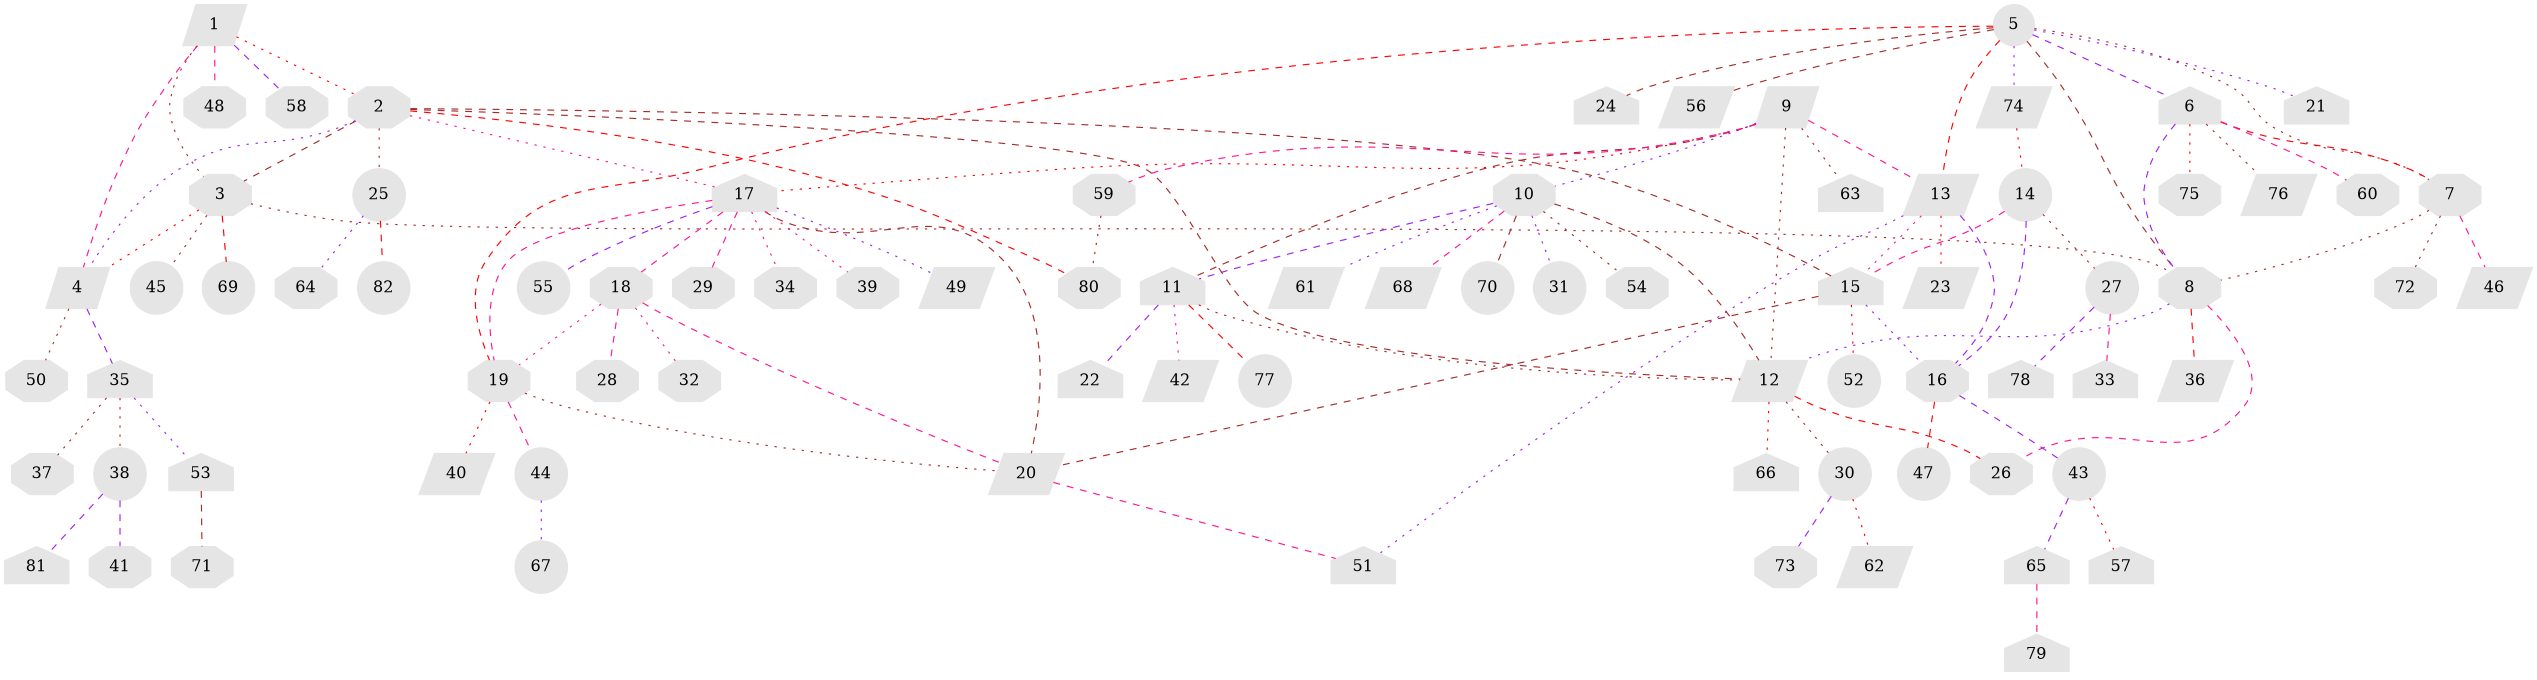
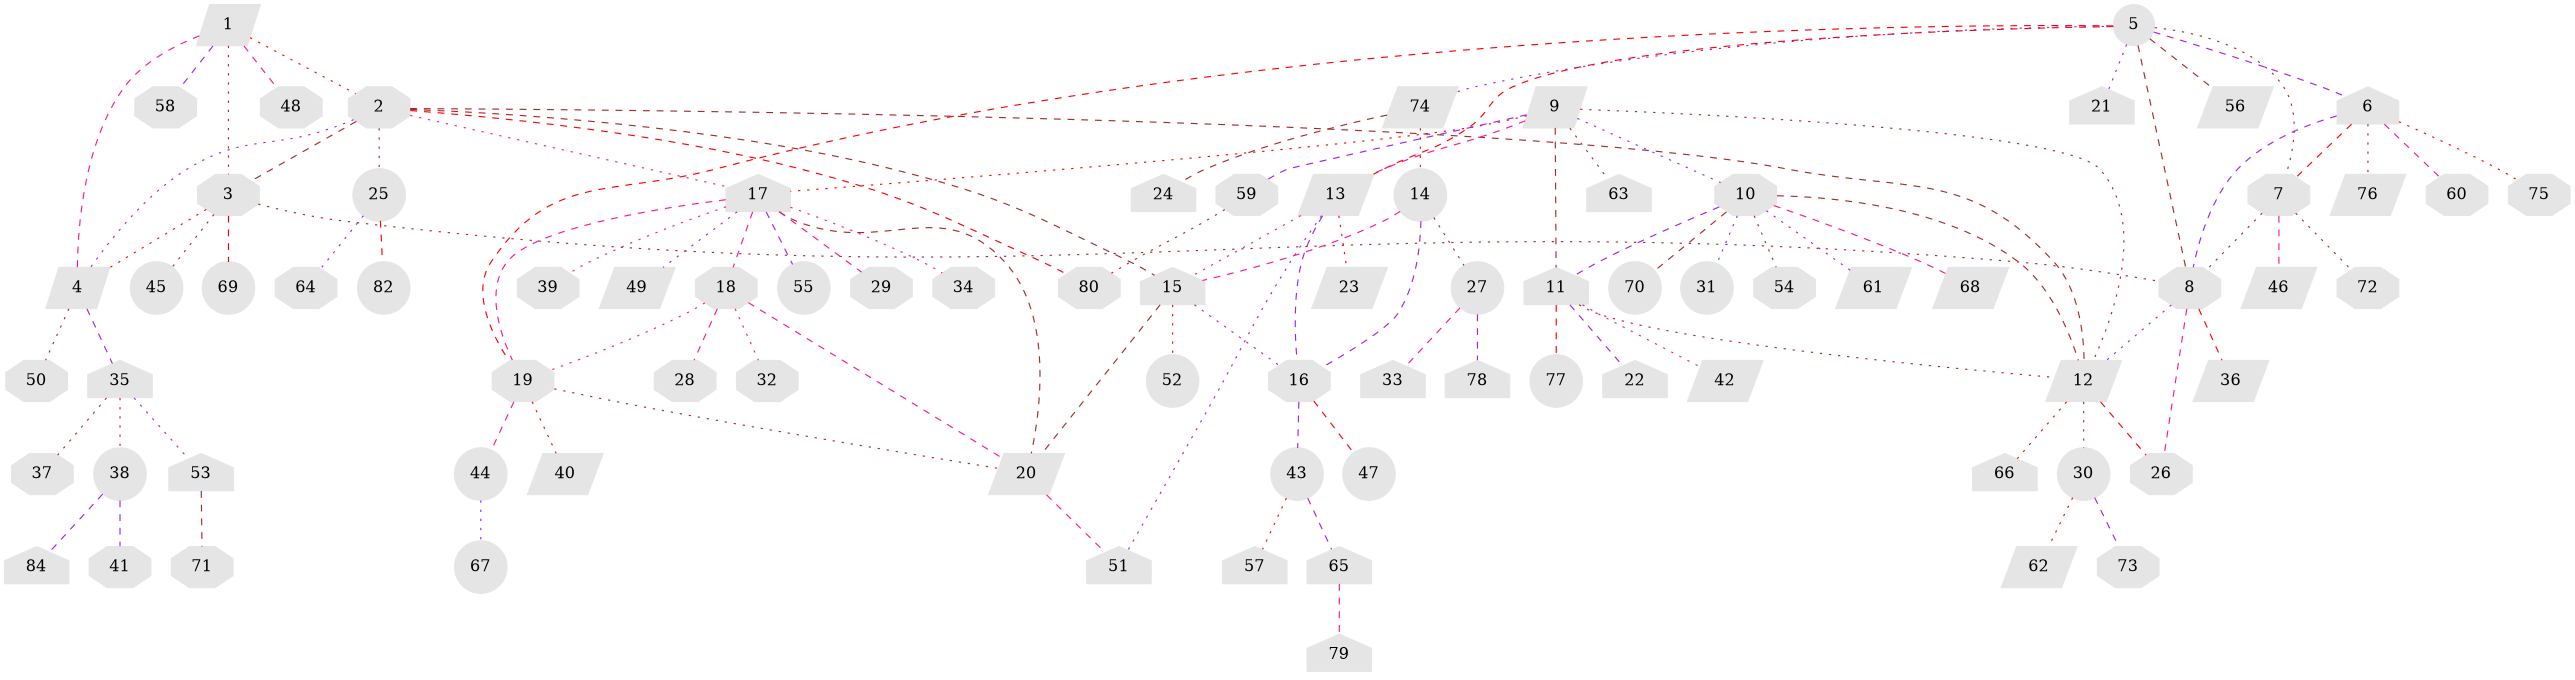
(1808, 51) -> (1282, 142)
(1331, 147) -> (1390, 146)
(37, 567) -> (37, 567)
